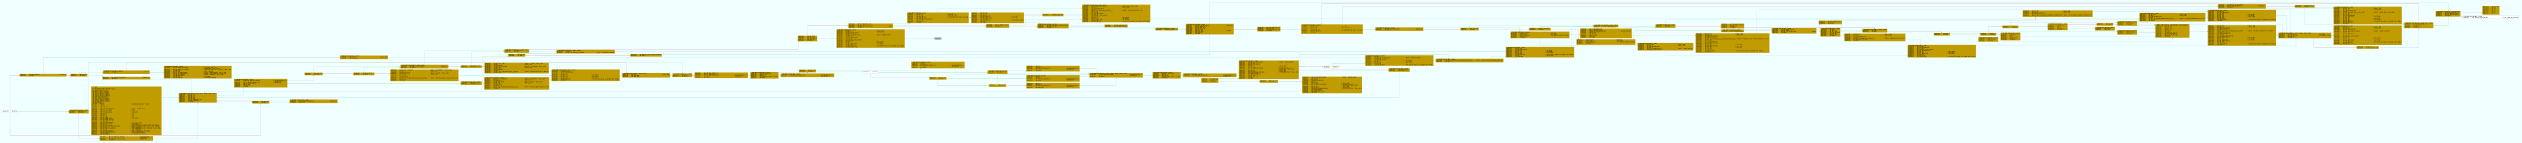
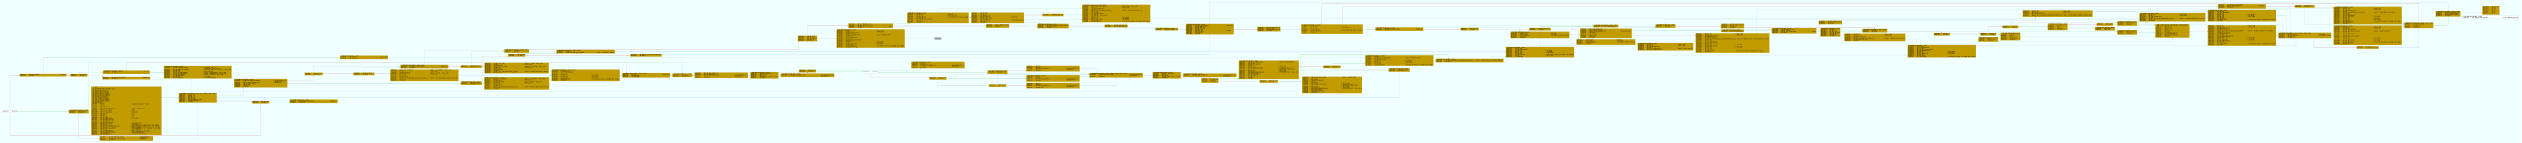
(1332, 67) -> (1332, 67)
